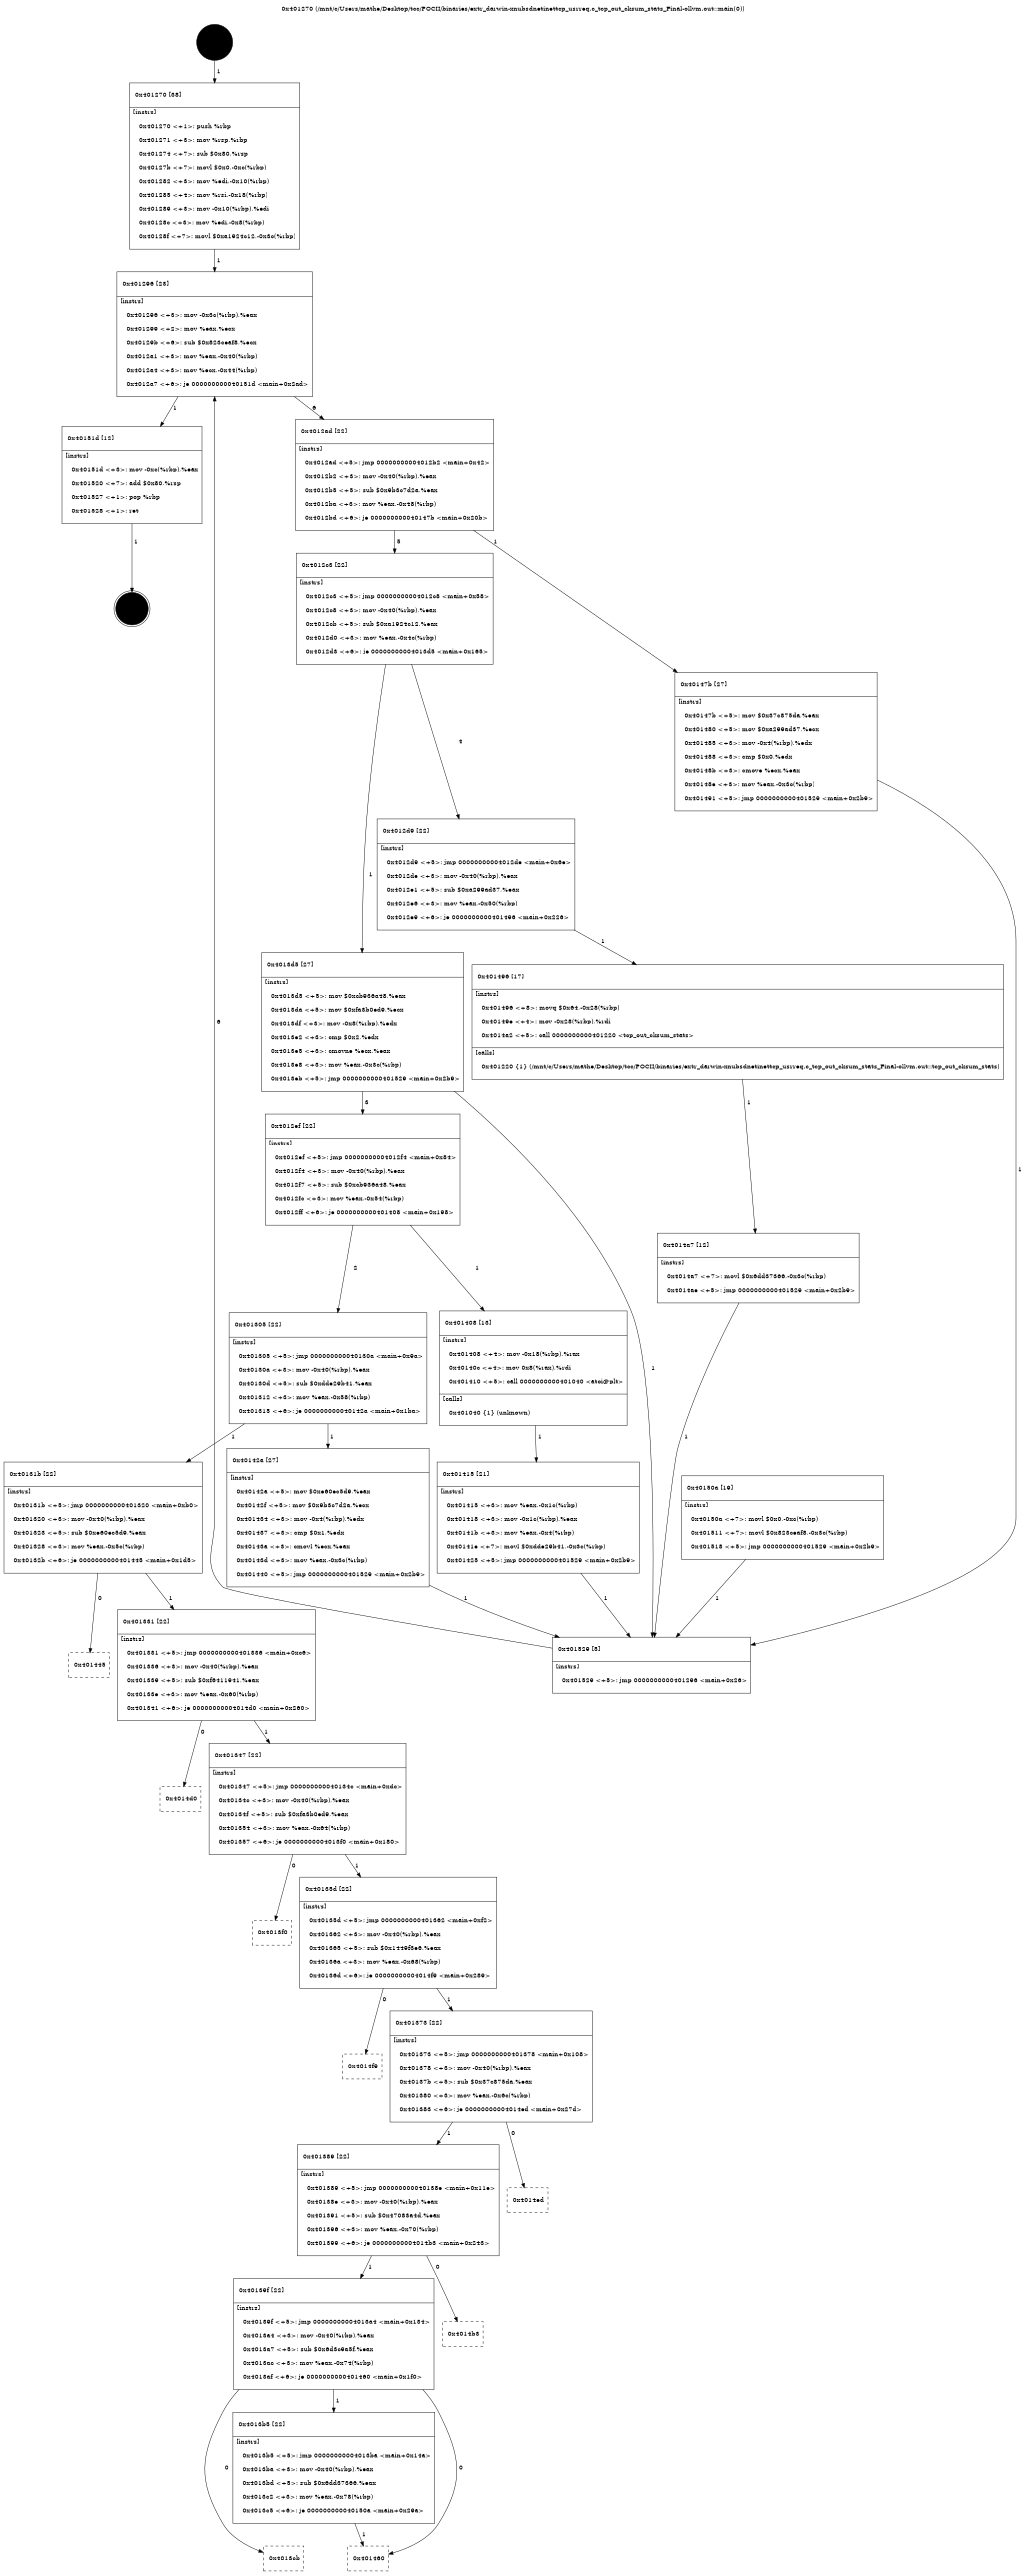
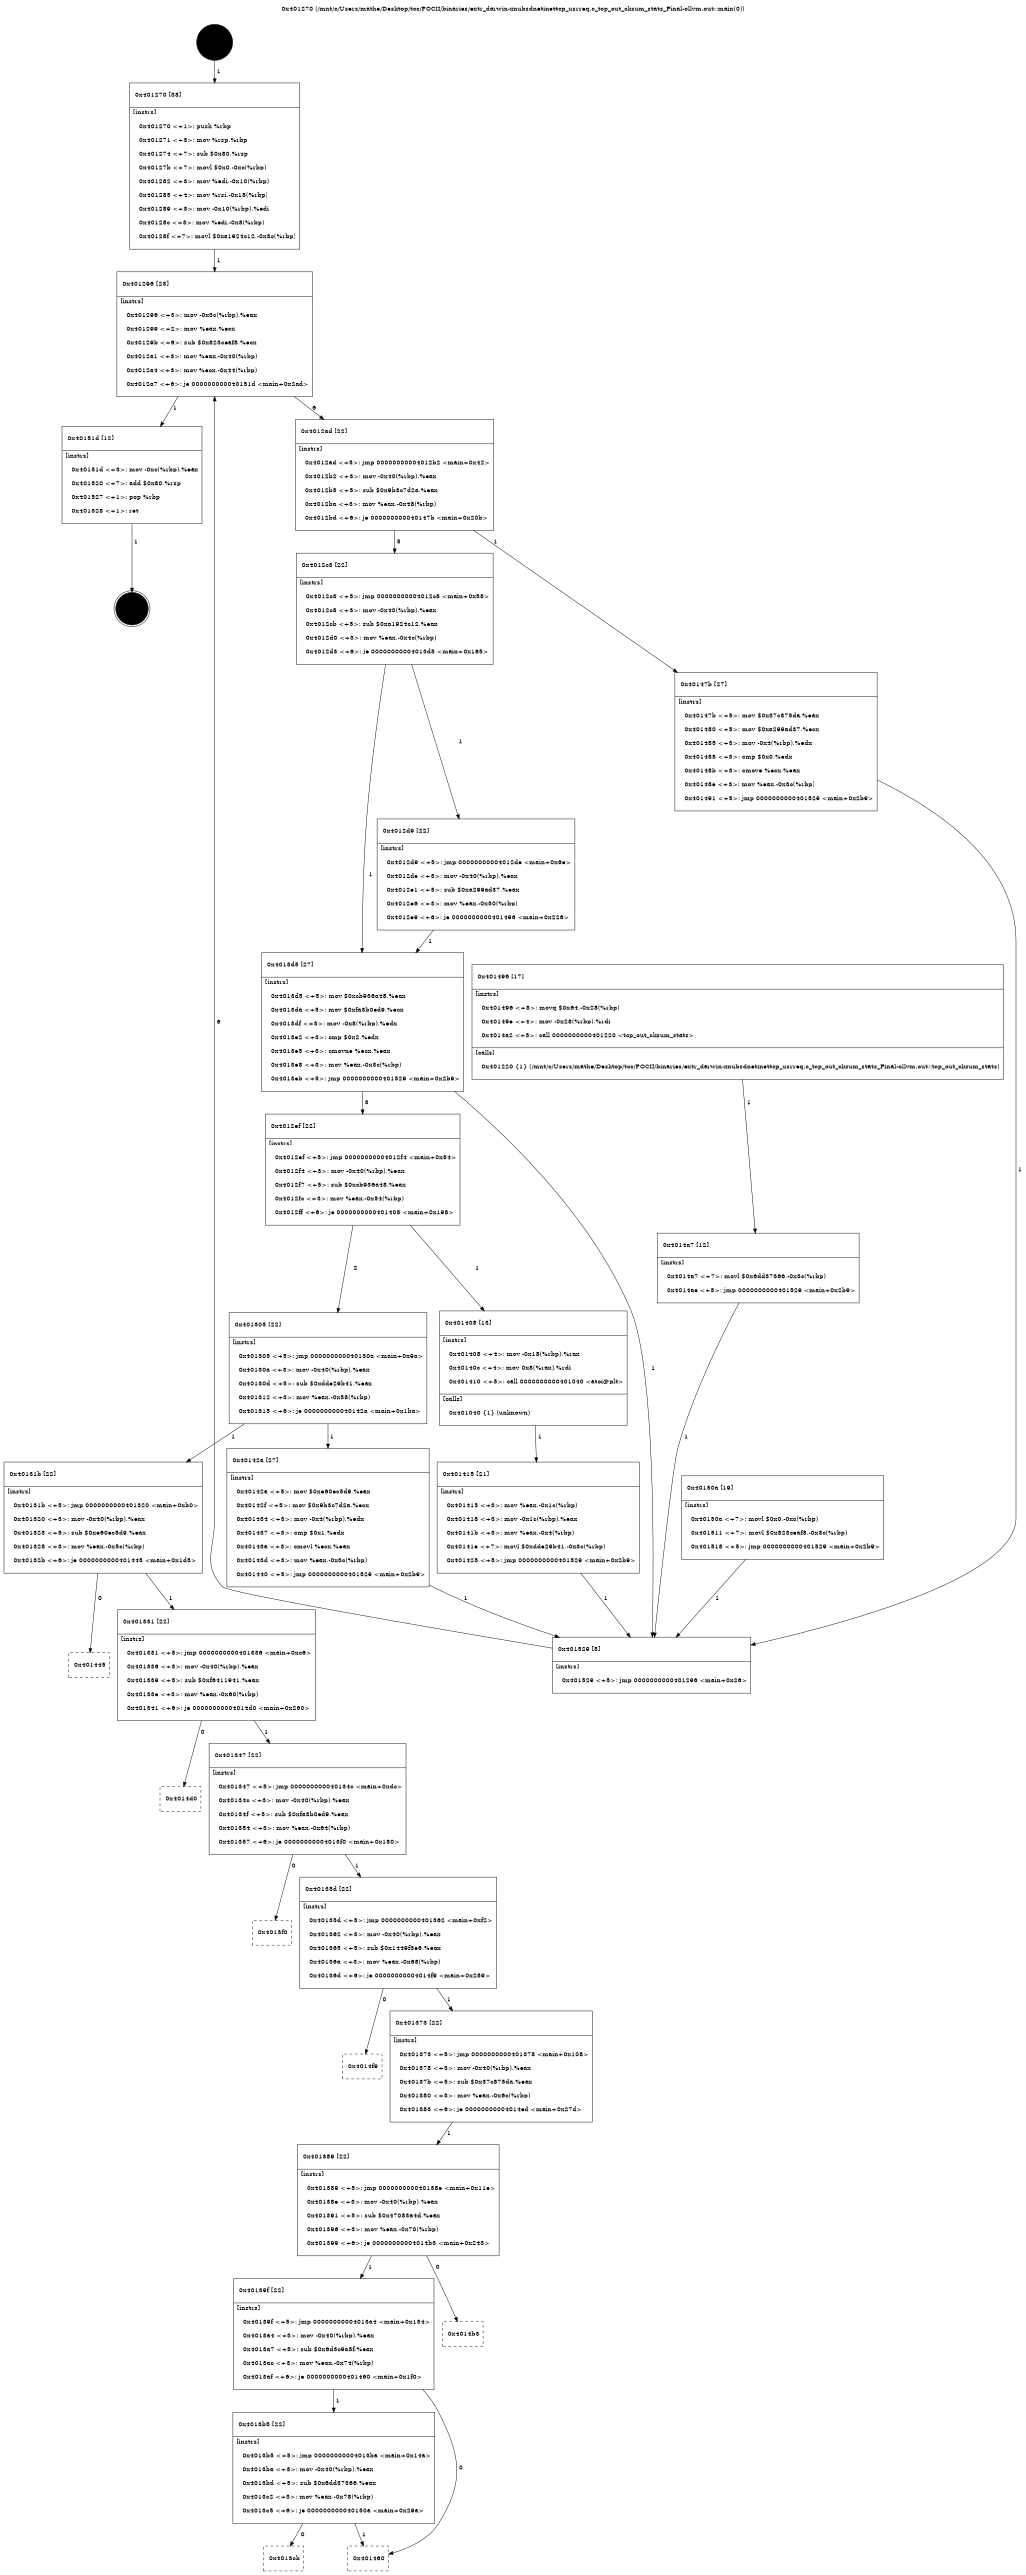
(460, 742) -> (460, 742)
(603, 946) -> (426, 940)
(528, 2200) -> none
(205, 2477) -> (298, 2533)
